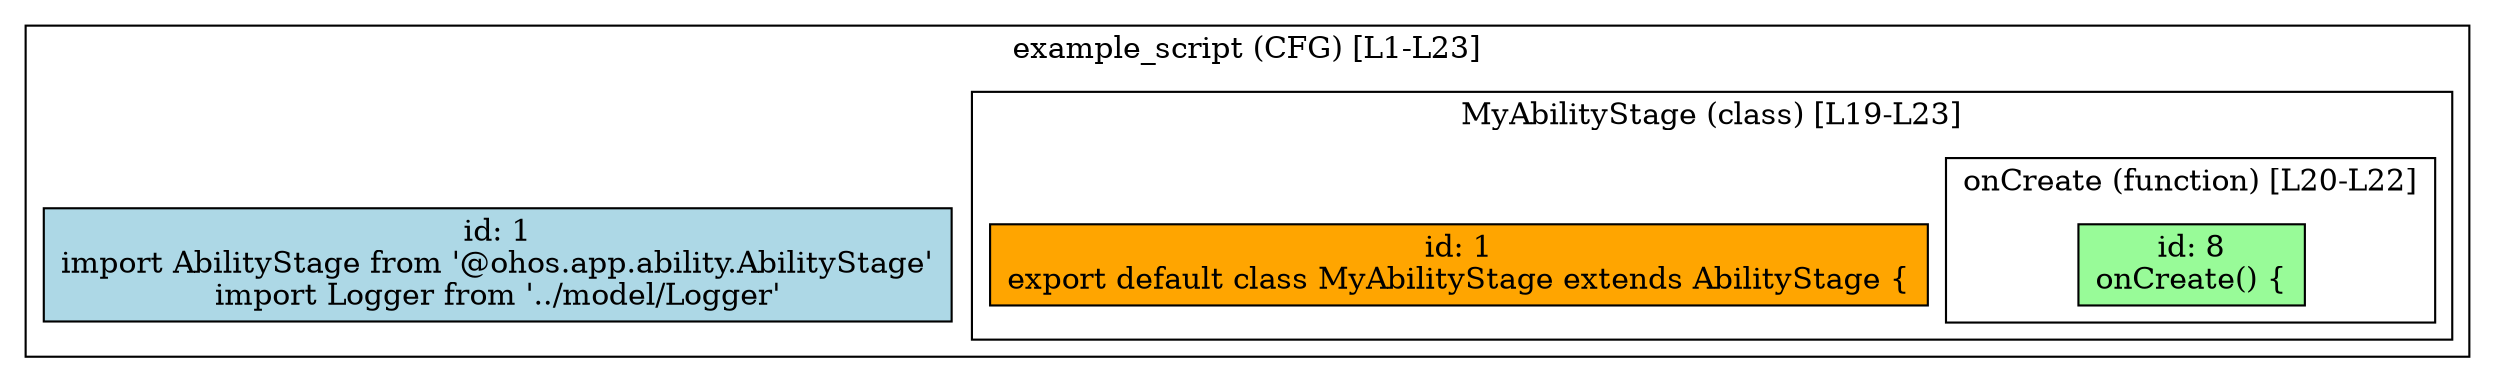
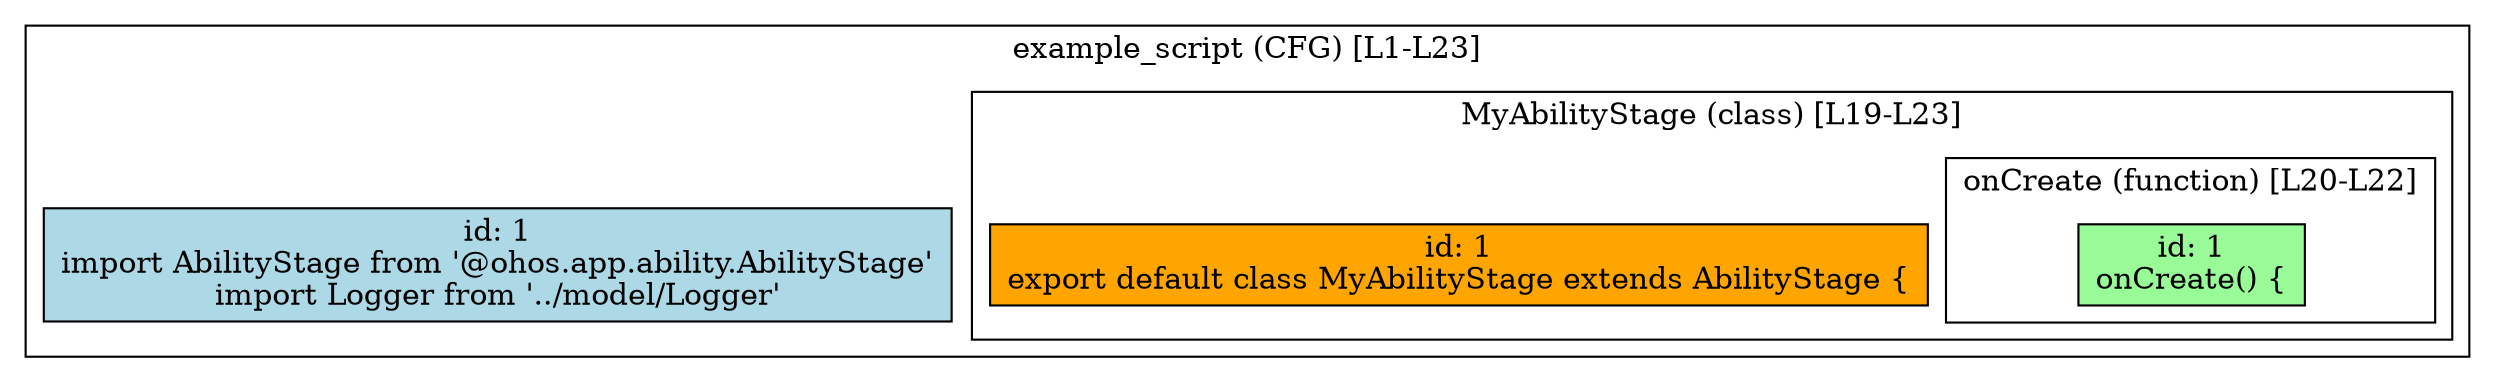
(2192, 265) -> (2192, 265)
